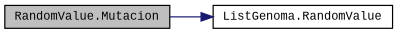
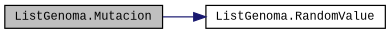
(87, 17) -> (84, 17)
